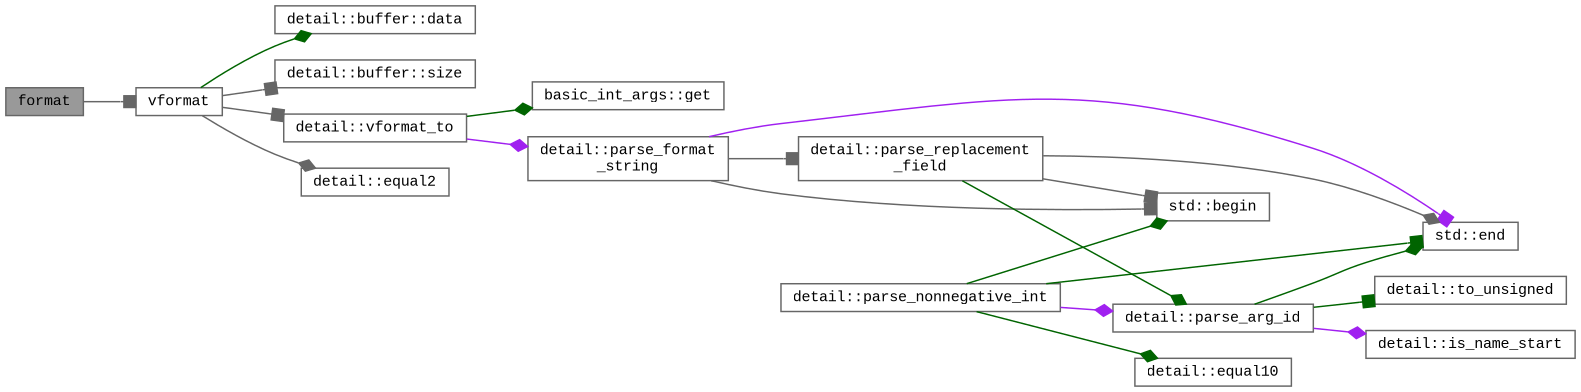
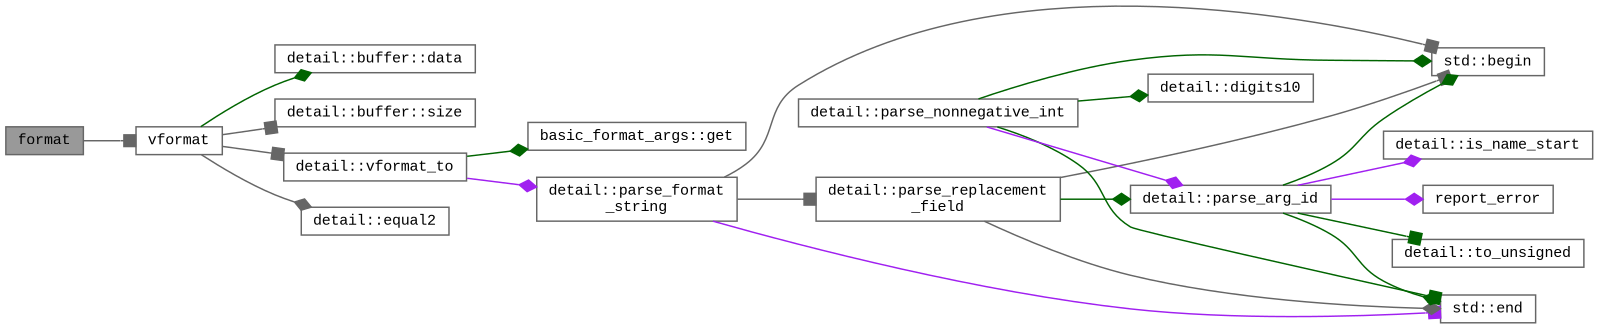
(628, 96) -> (637, 136)
none -> (1363, 137)
none -> (1488, 199)
(1213, 372) -> (1231, 88)
